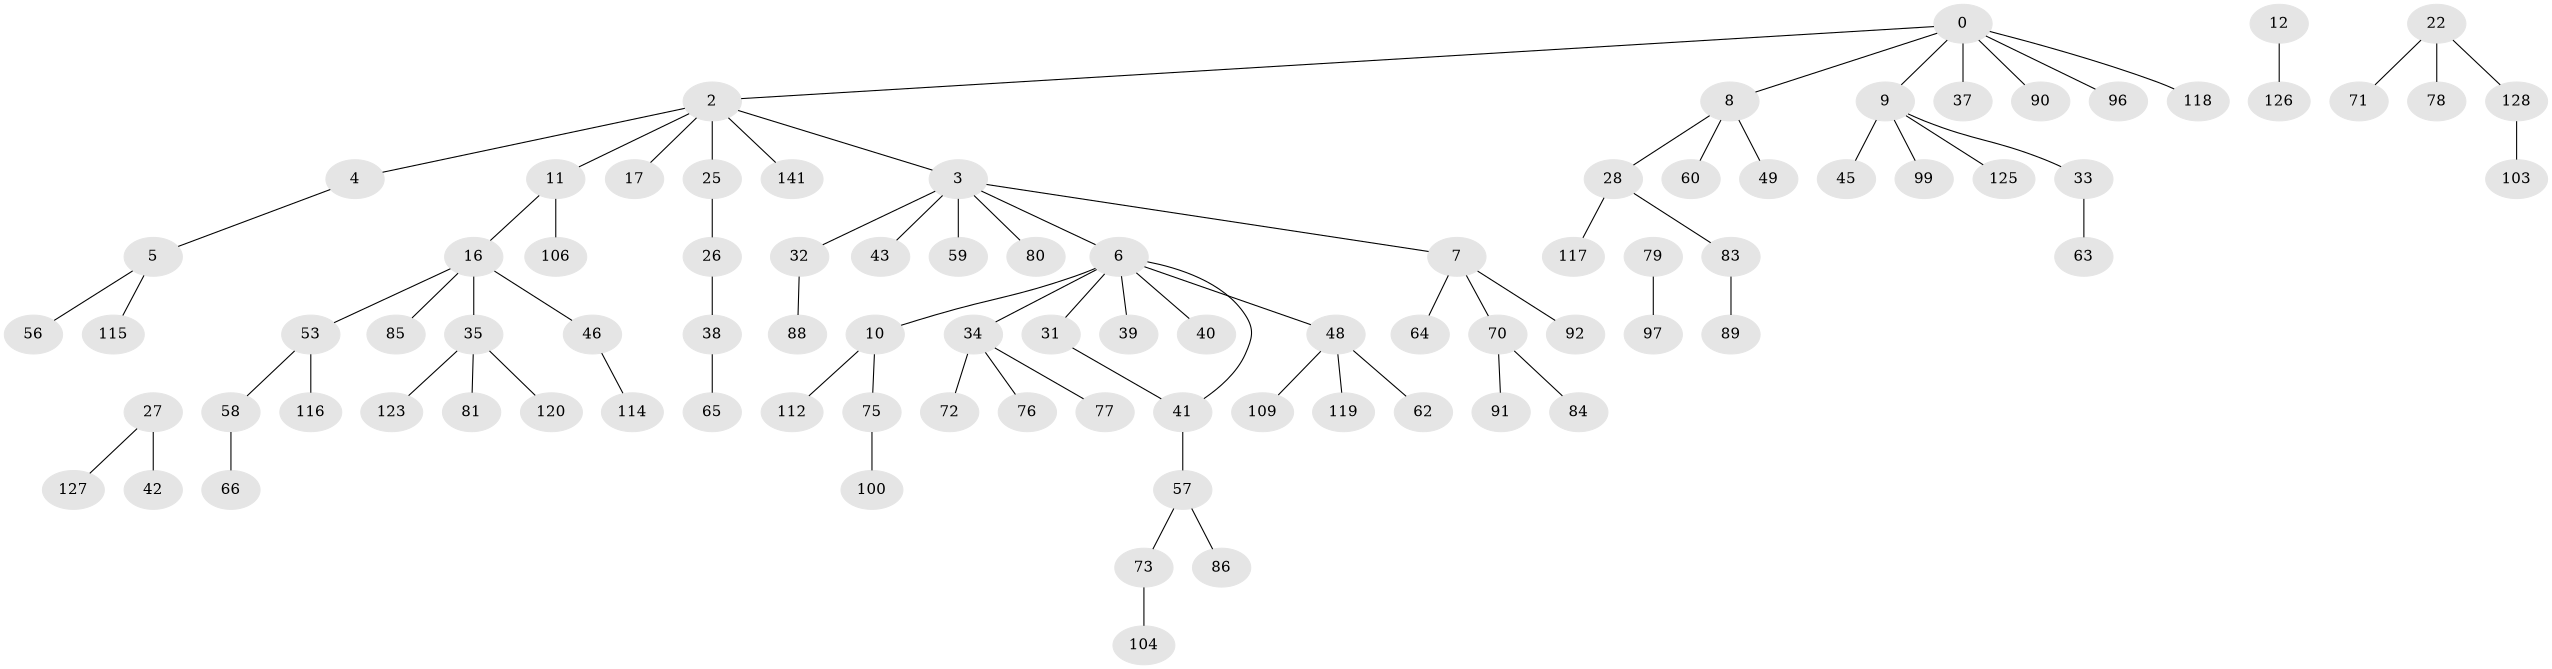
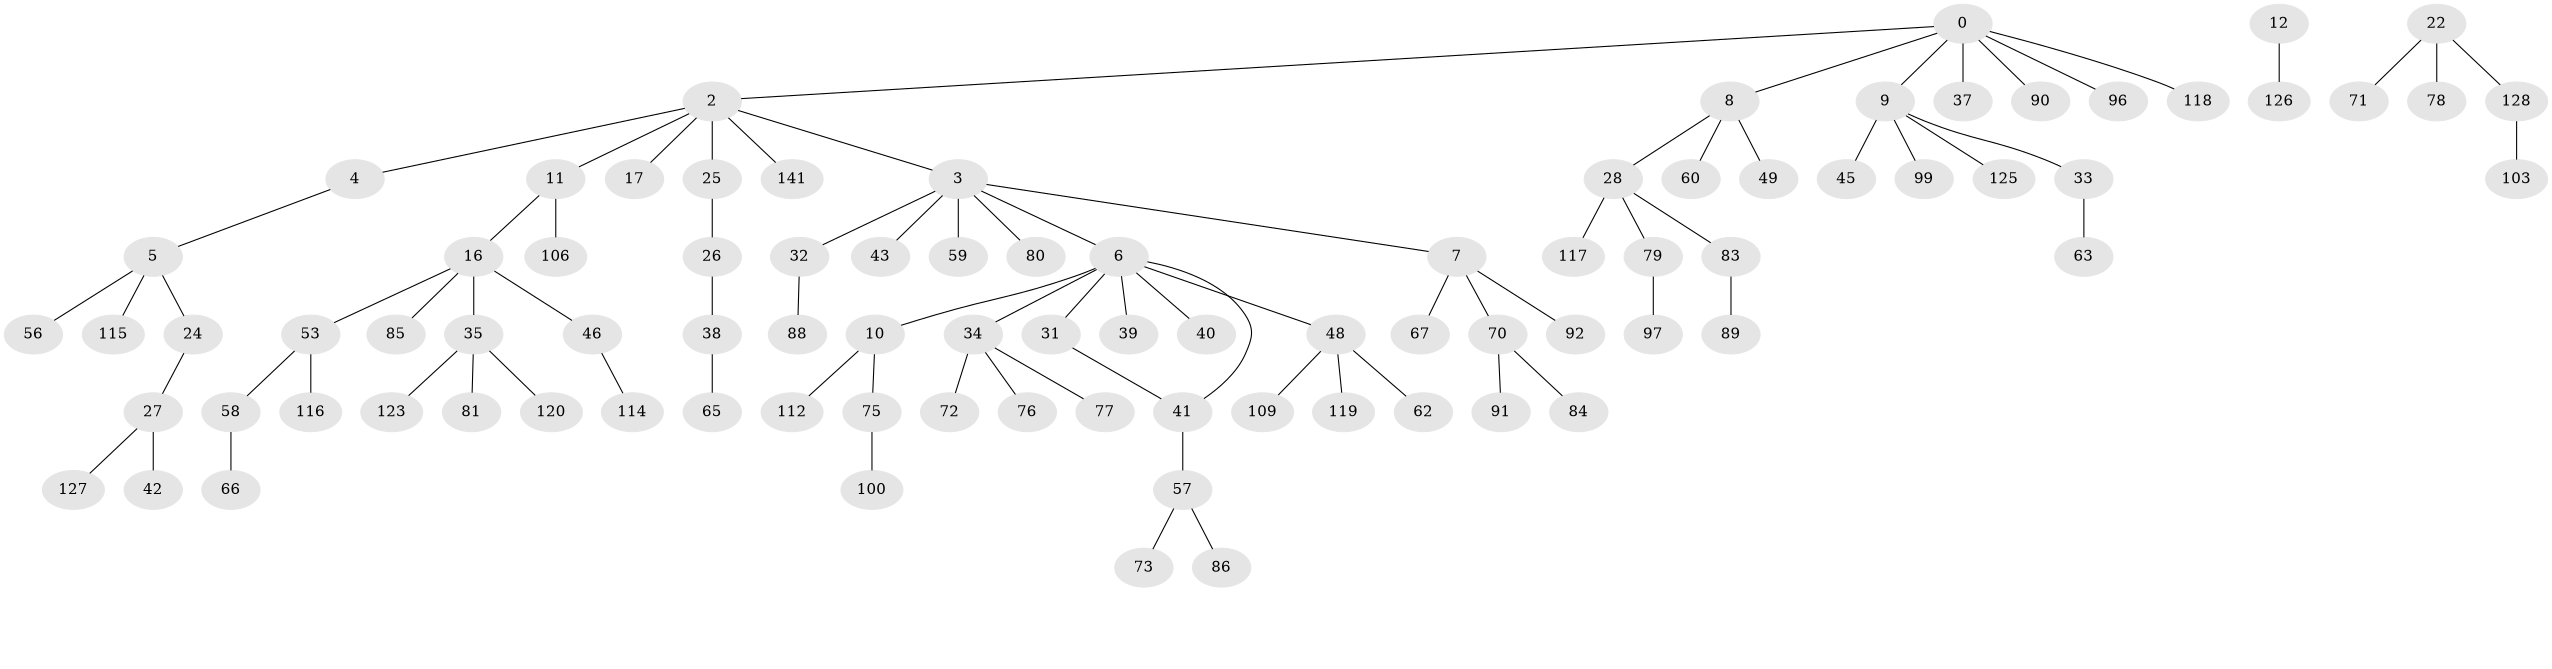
none -> (1633, 218)
none -> (193, 335)
(1420, 335) -> (1420, 335)
(1144, 645) -> none
